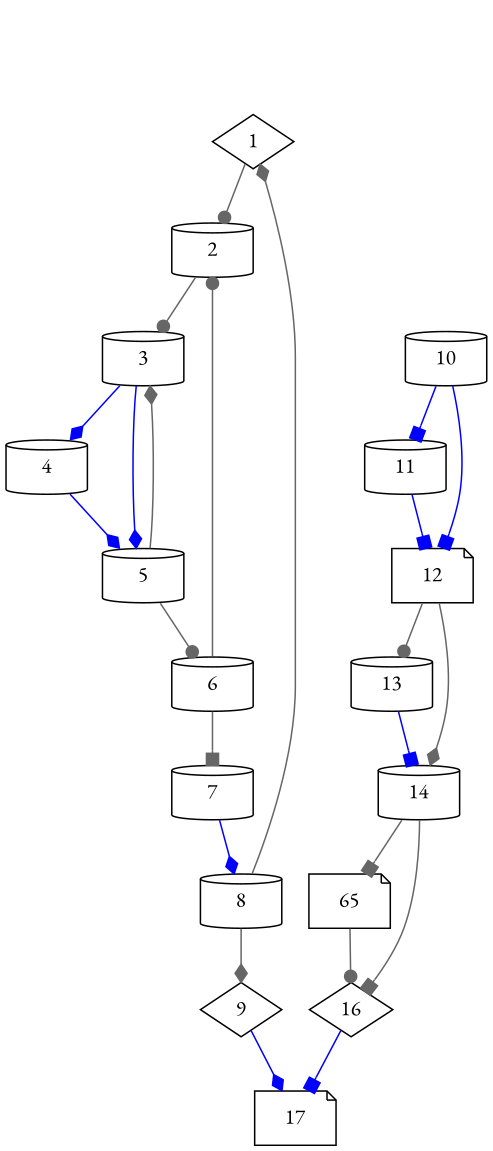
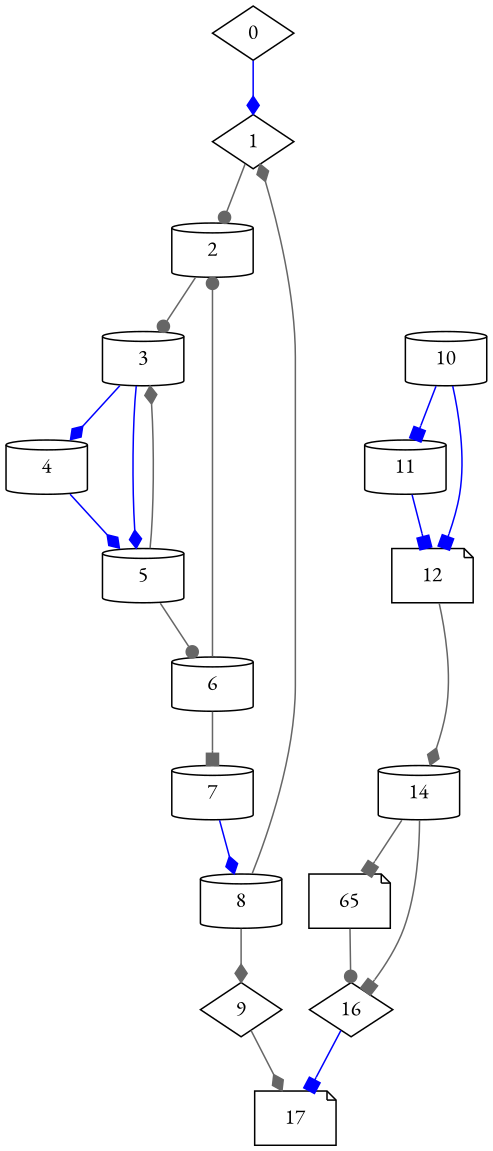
none -> (253, 33)
(392, 684) -> none
(262, 1052) -> (262, 1052)
